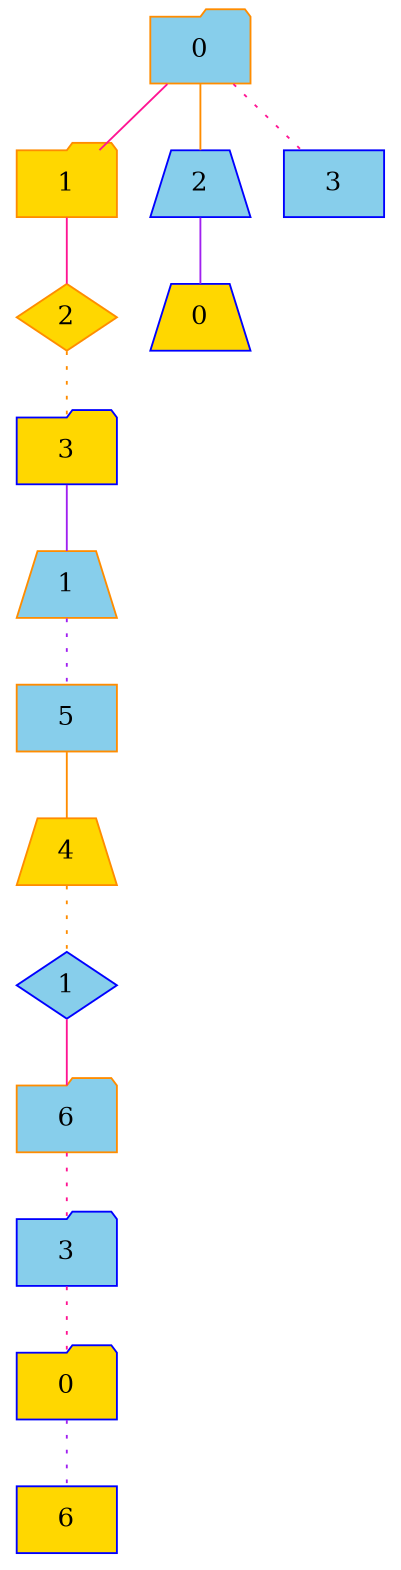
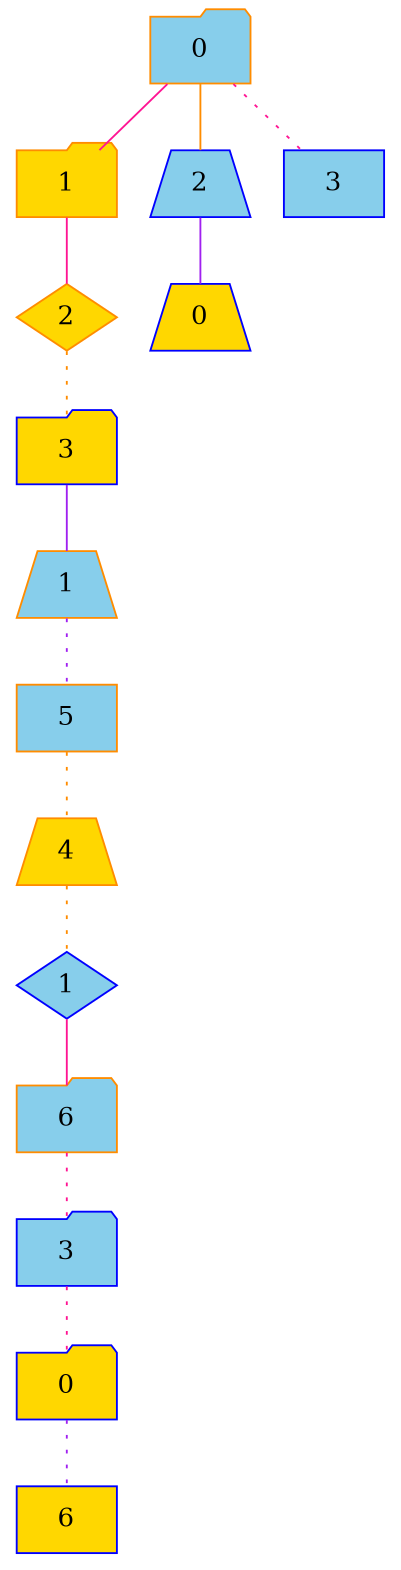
(67, 785) -> (67, 785)
